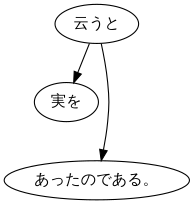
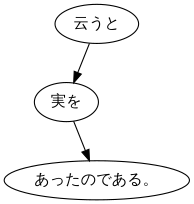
(109, 97) -> (79, 136)
